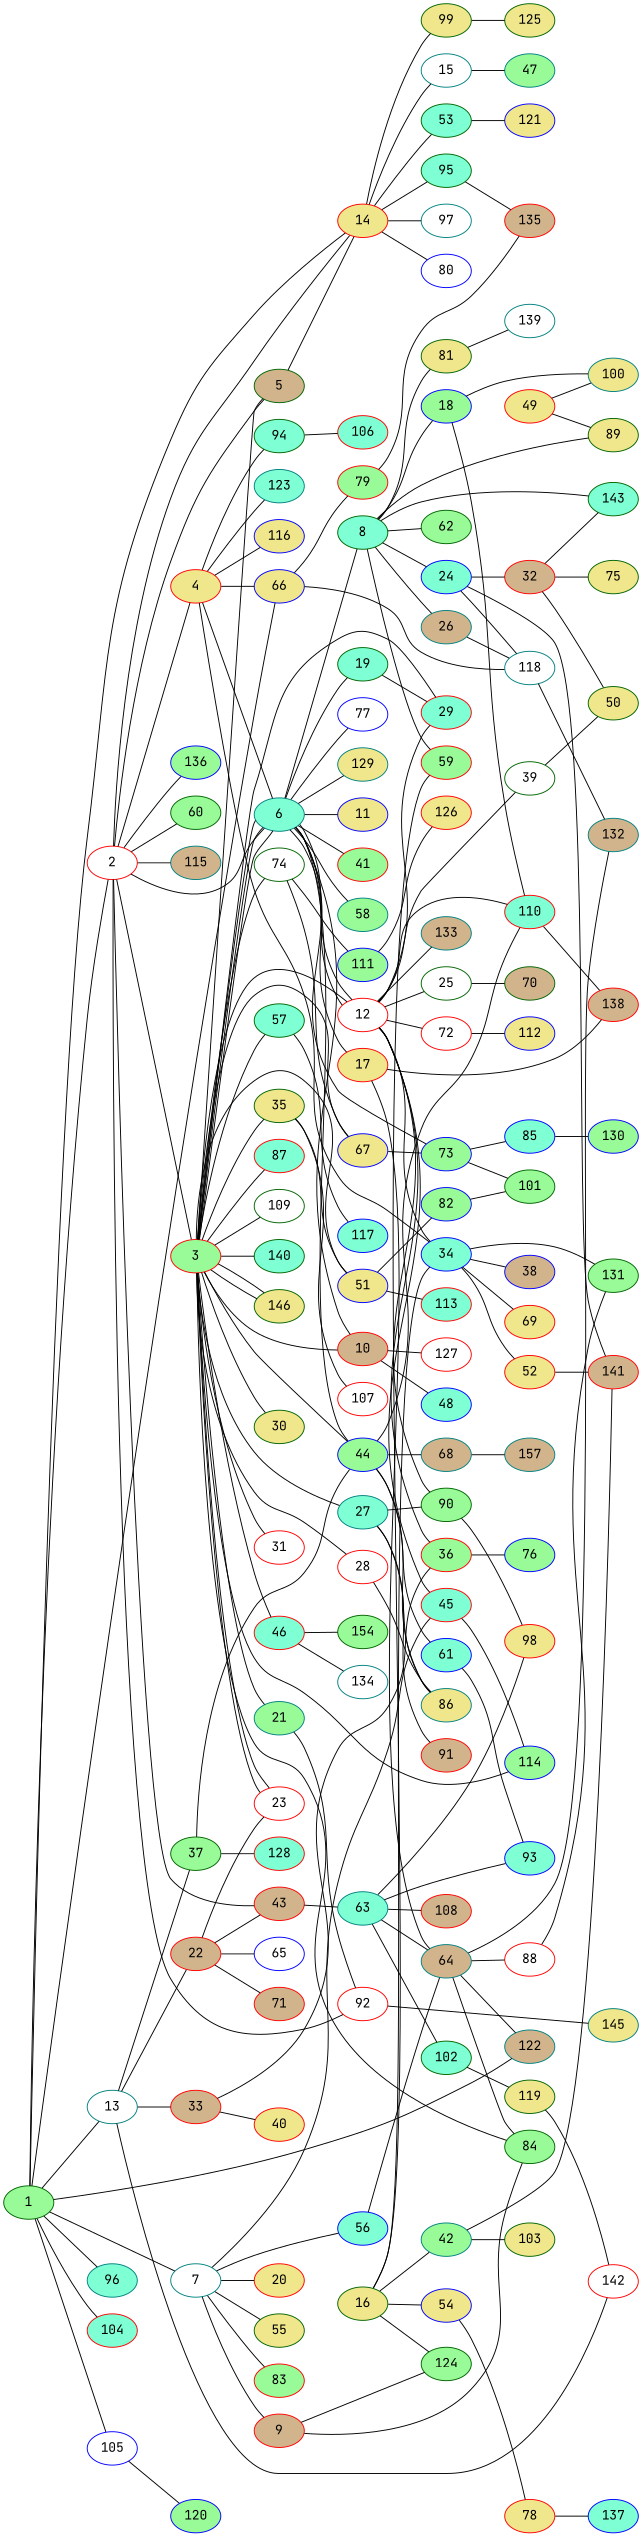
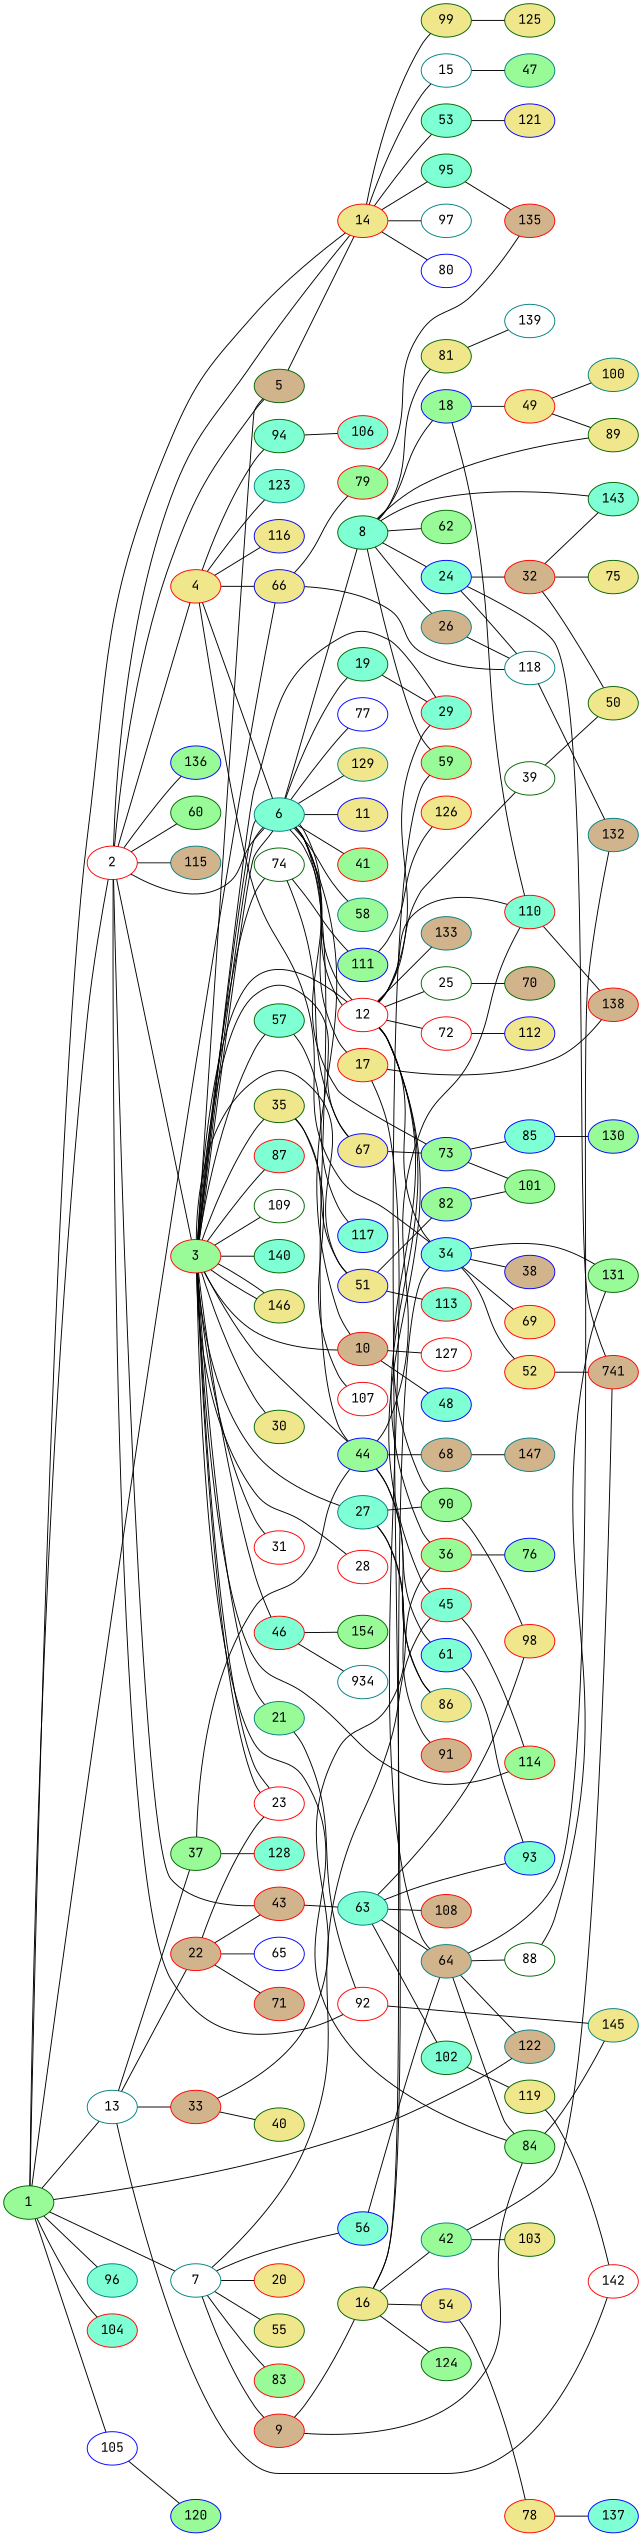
(526, 377) -> (488, 406)
(613, 1372) -> (613, 1372)
(530, 1455) -> (530, 1455)
(401, 1638) -> none
(363, 1682) -> (363, 1682)
(530, 1763) -> (530, 1763)
(530, 1959) -> (530, 1959)
none -> (580, 2084)
(279, 2125) -> (279, 2125)
(363, 2397) -> (327, 2370)
